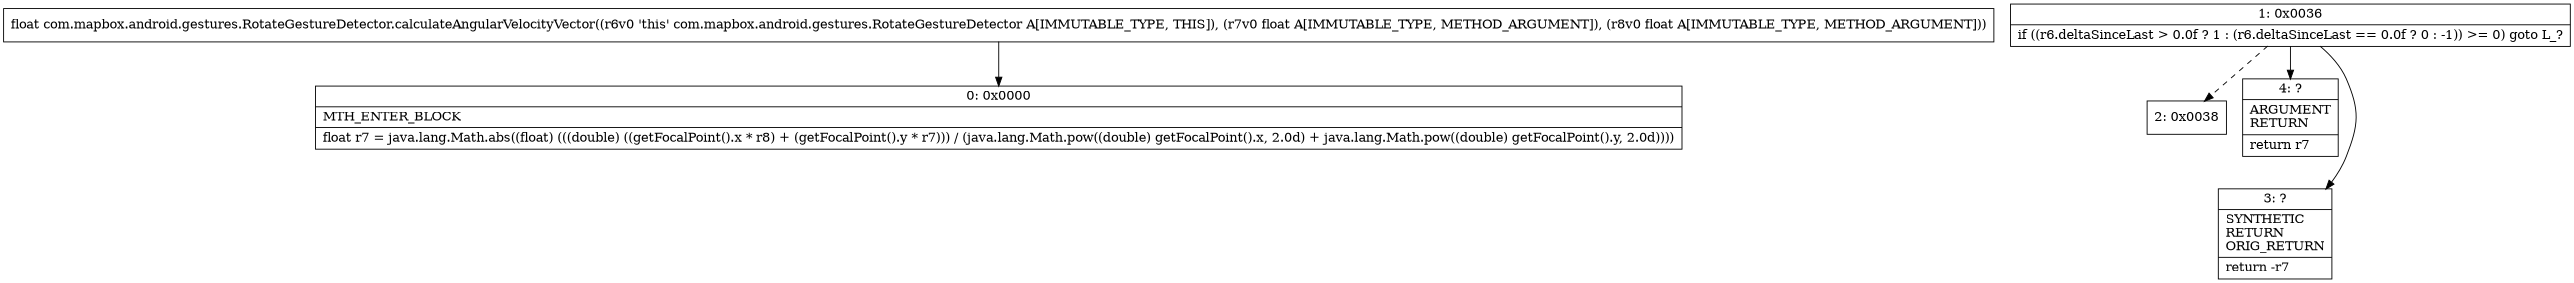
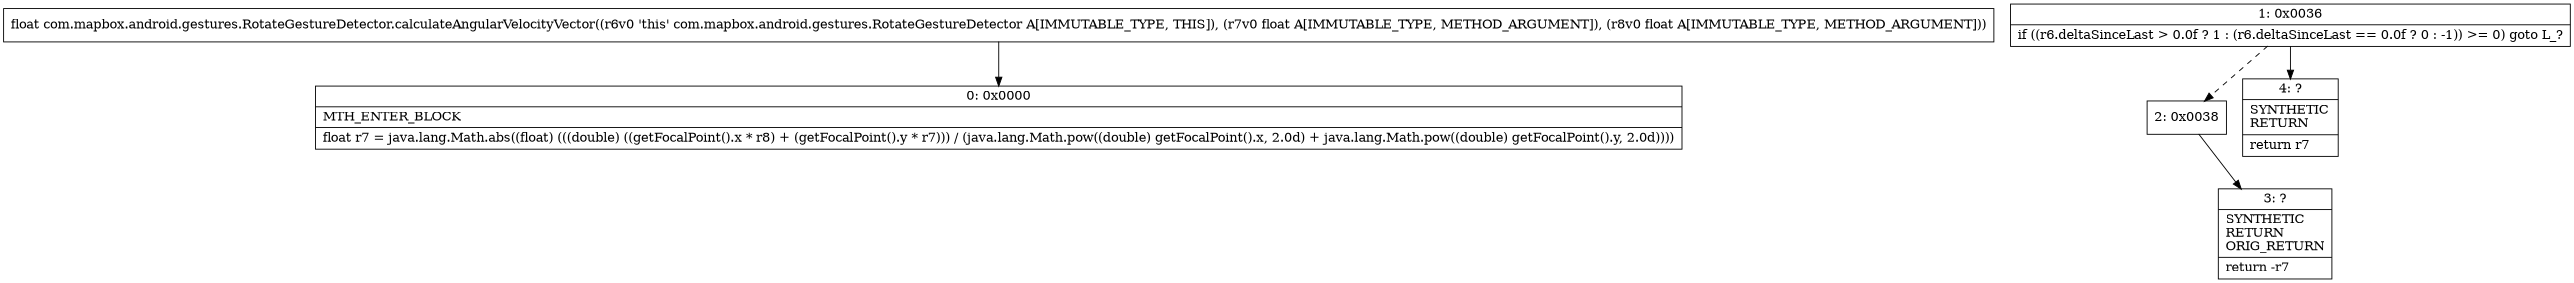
(2290, 110) -> (2290, 110)
(2356, 111) -> (2217, 158)
